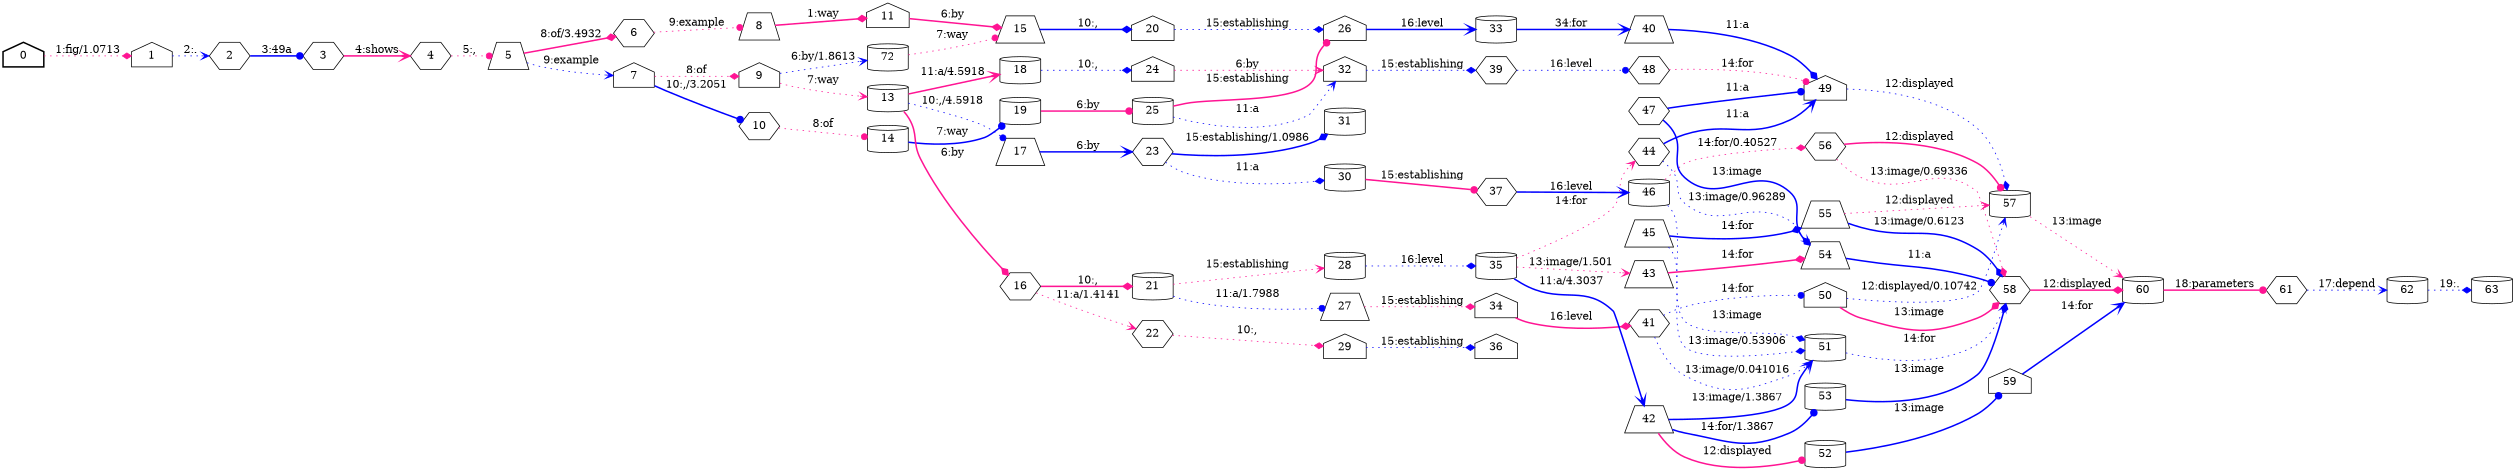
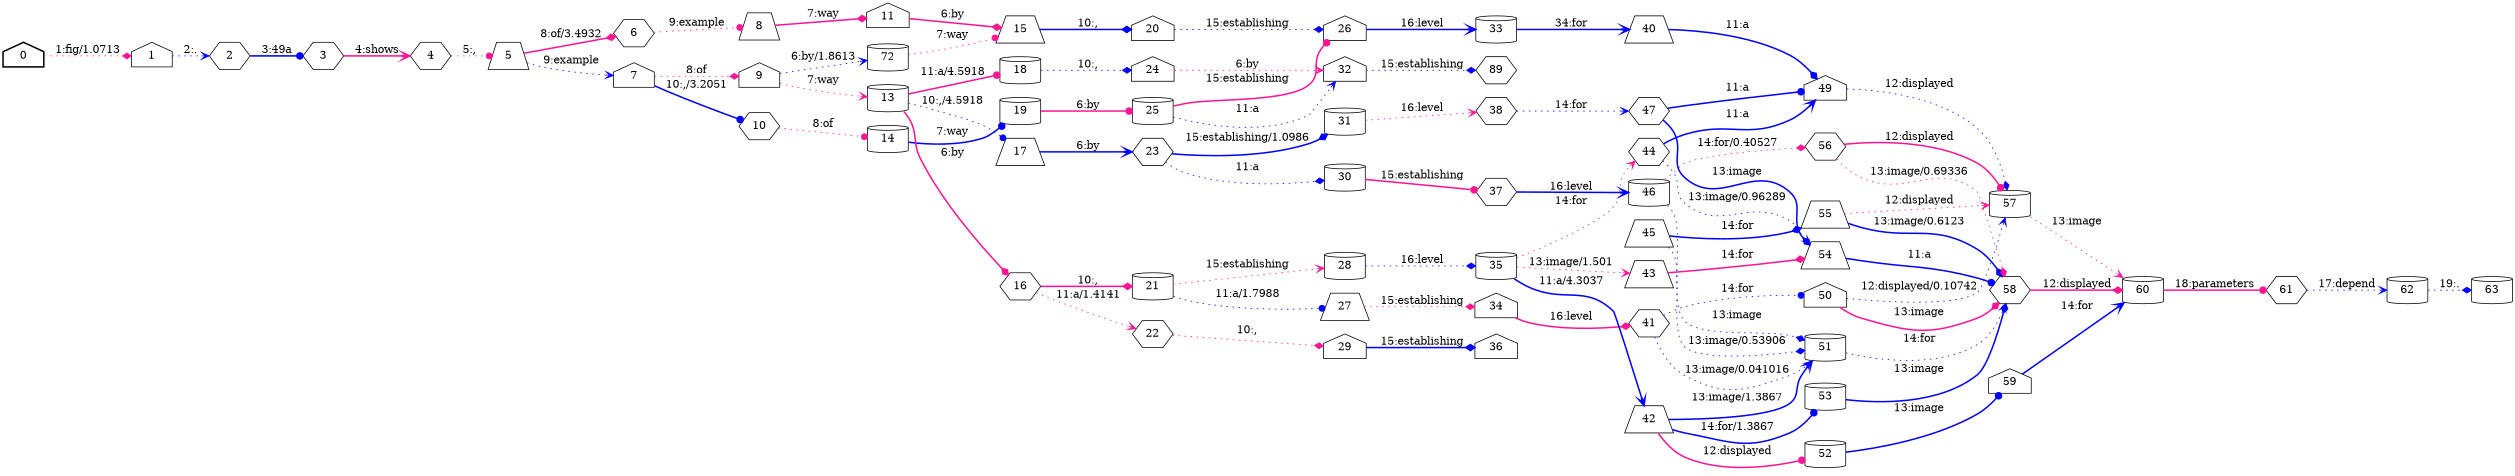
(823, 14) -> (823, 14)
(1496, 70) -> (1496, 70)
(1649, 70) -> none
(951, 85) -> (951, 85)
none -> (1496, 111)
(1416, 348) -> (1416, 348)
